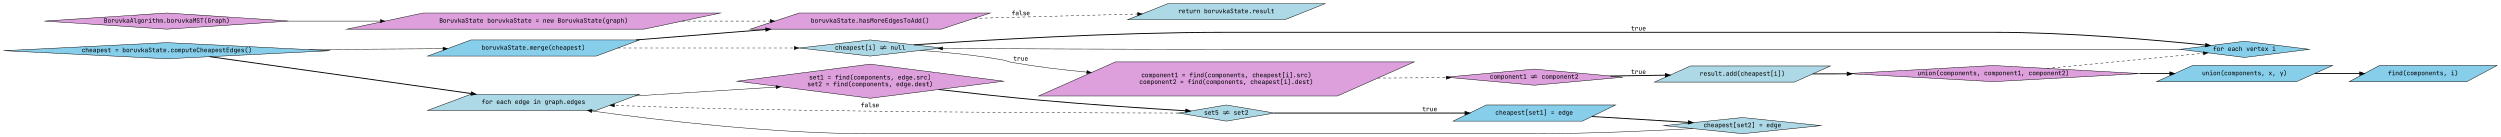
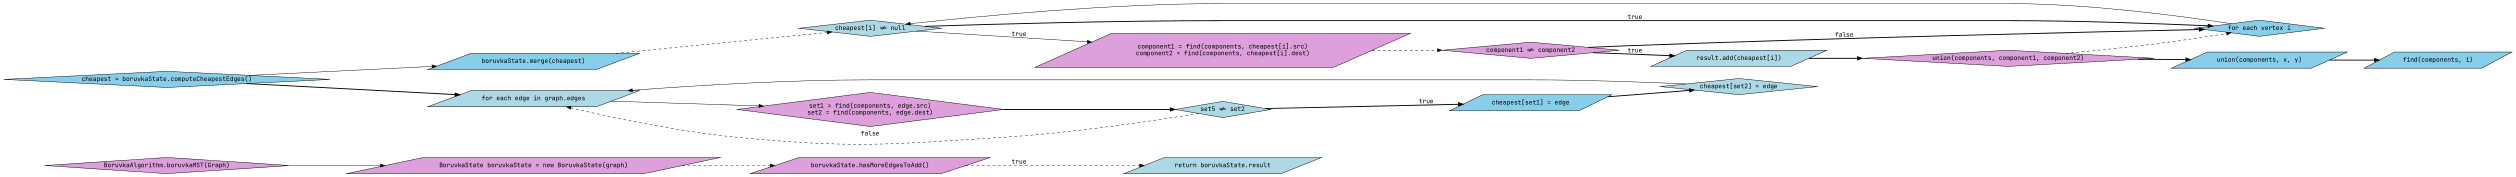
(1021, 14) -> (1019, 162)
(701, 35) -> none
none -> (1894, 37)
